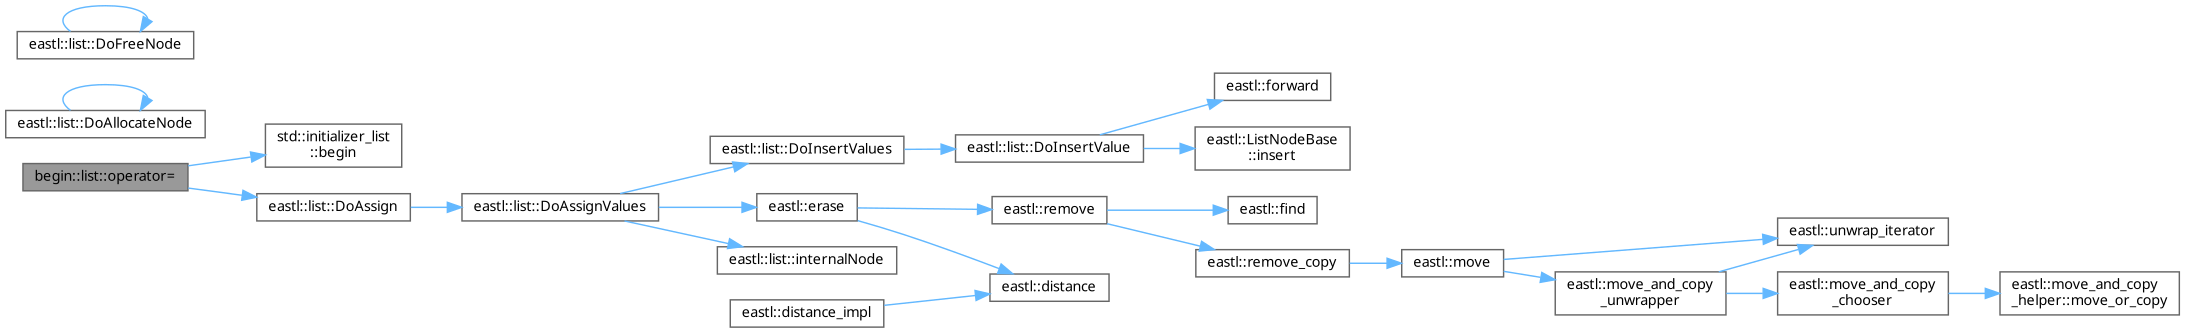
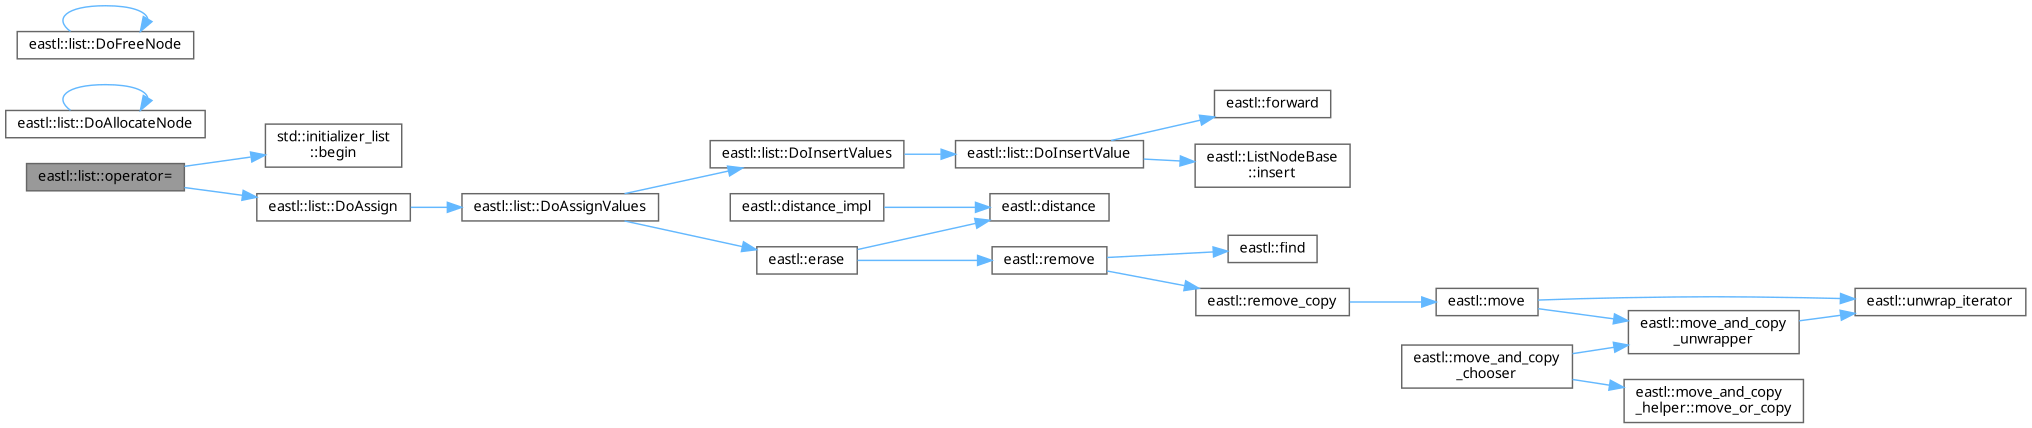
(105, 177) -> (105, 177)
(807, 260) -> none
(1745, 293) -> (1593, 350)
